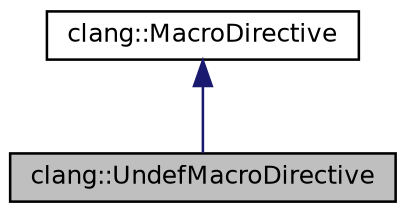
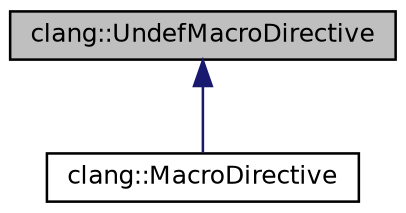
(203, 120) -> (203, 120)
